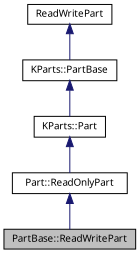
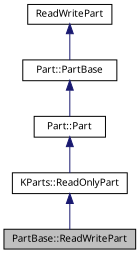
(70, 70) -> (70, 70)
(70, 127) -> (70, 127)
(70, 183) -> (70, 183)
